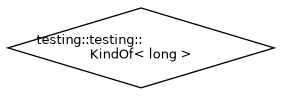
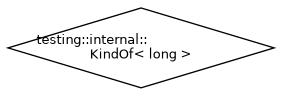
(141, 48) -> (141, 48)
